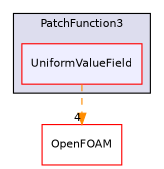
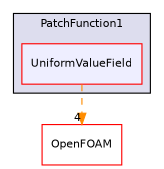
(82, 24) -> (82, 24)
